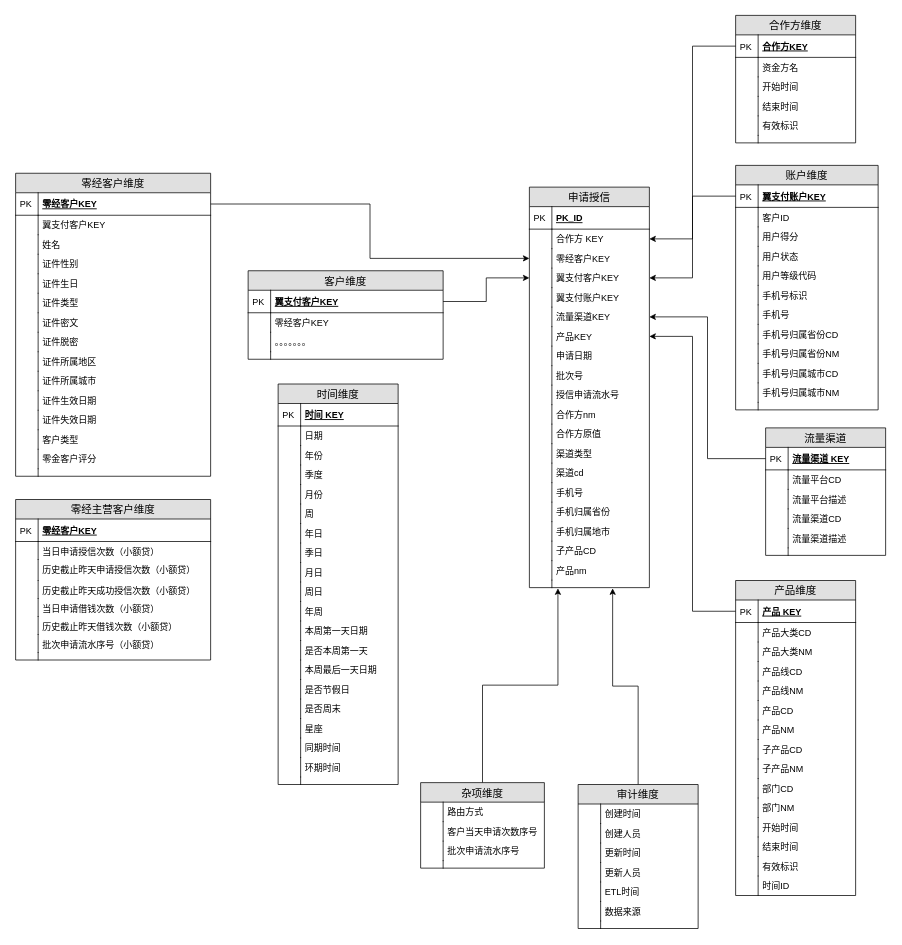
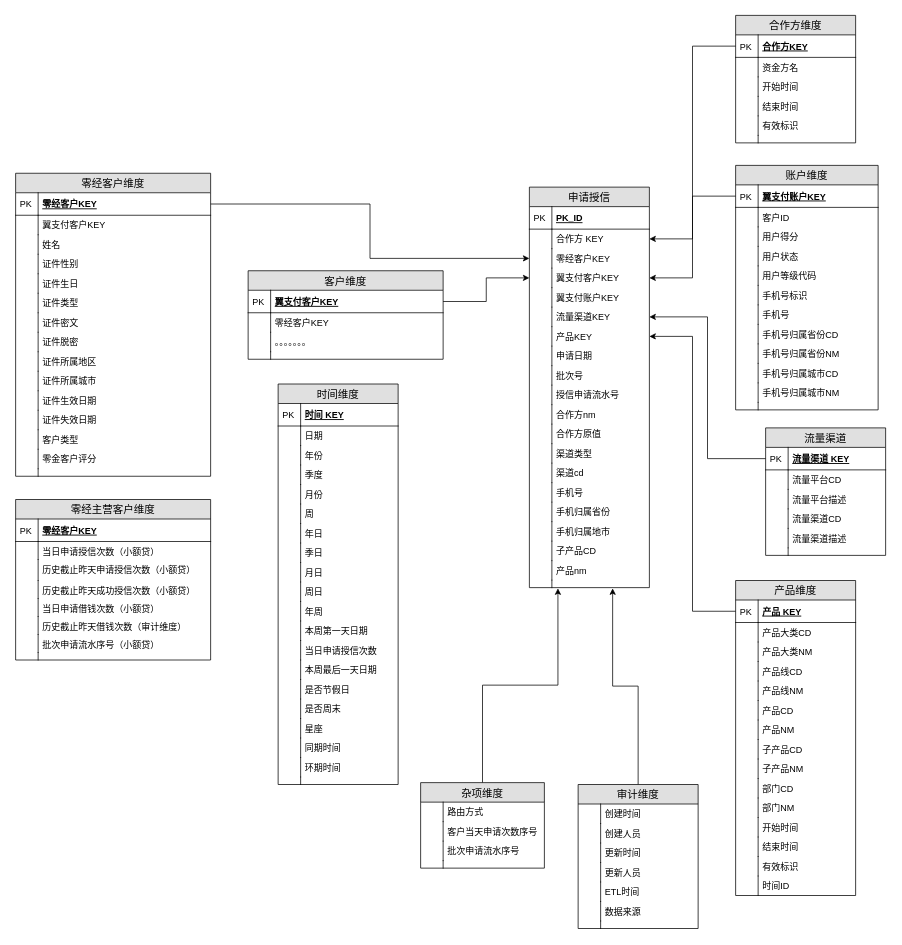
(110, 627) -> (114, 627)
(336, 651) -> (341, 651)
